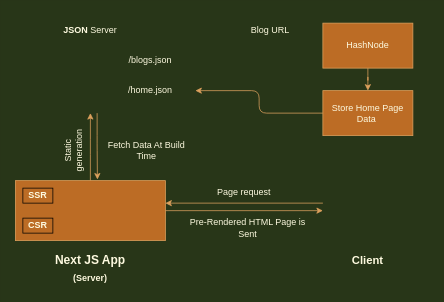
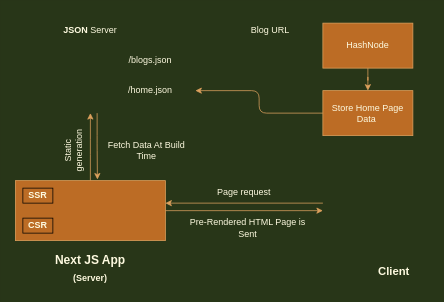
(368, 259) -> (394, 270)
